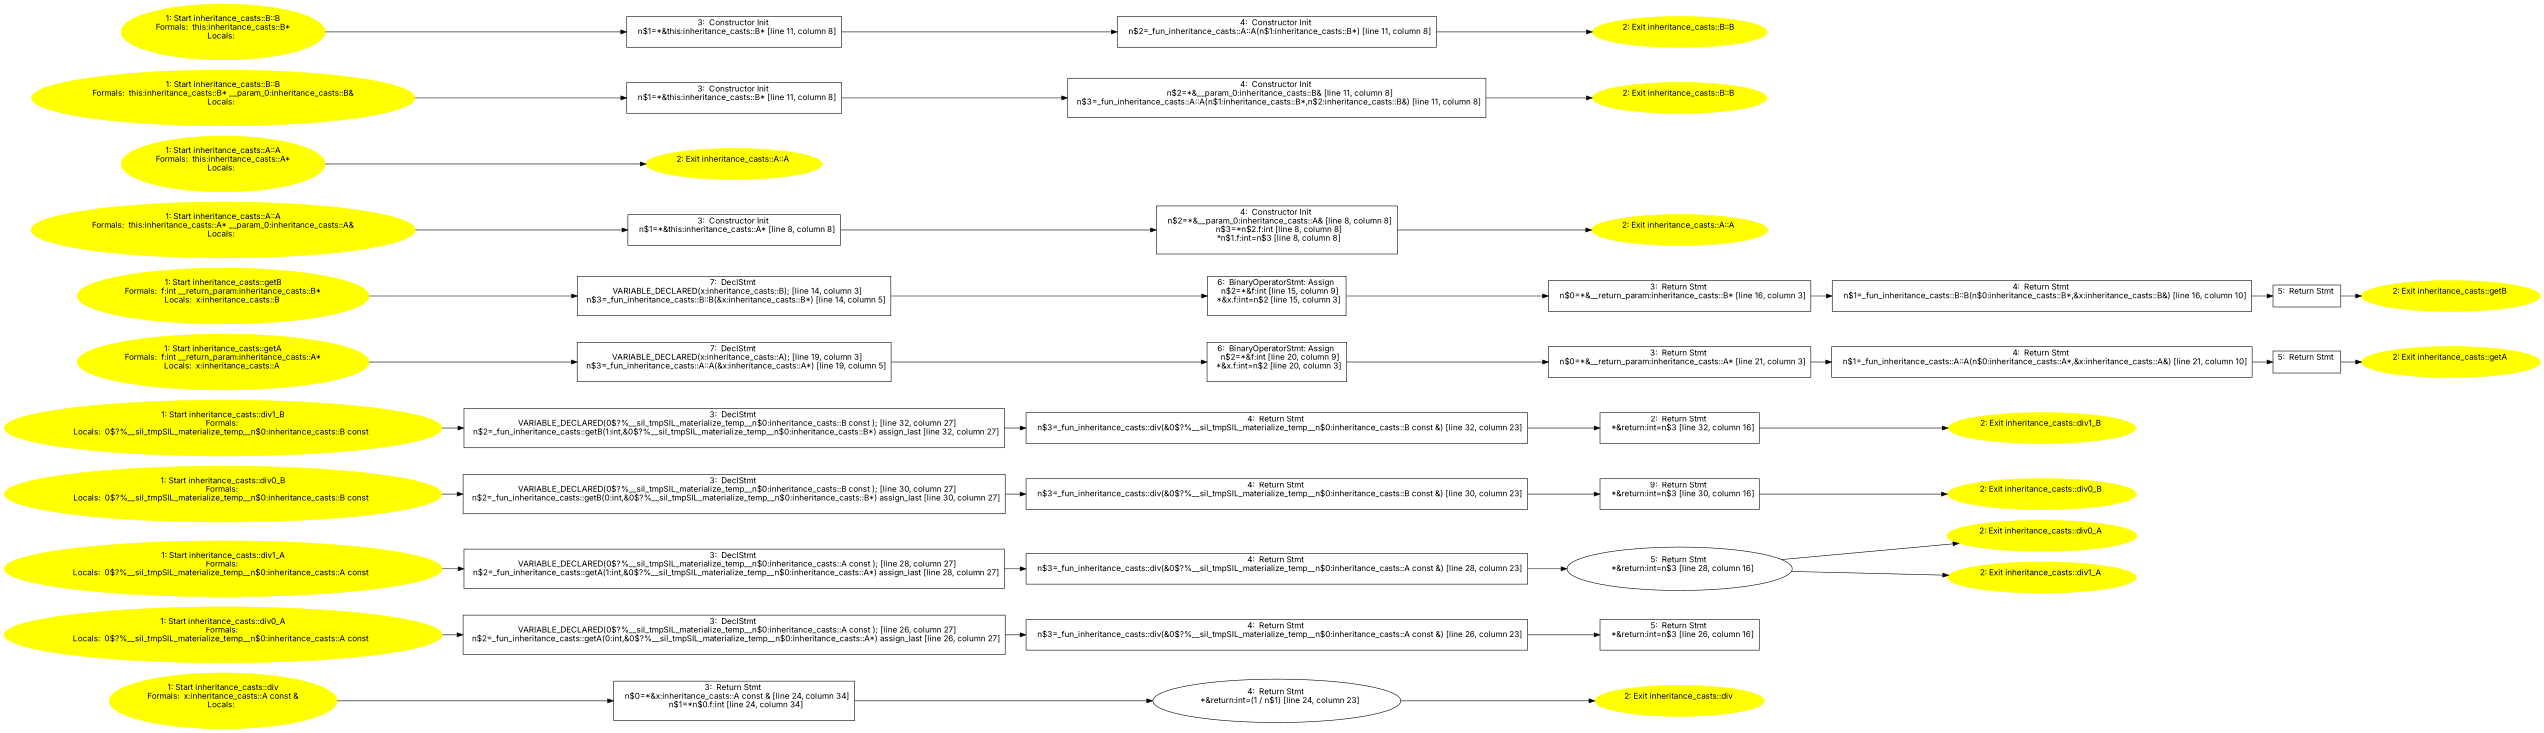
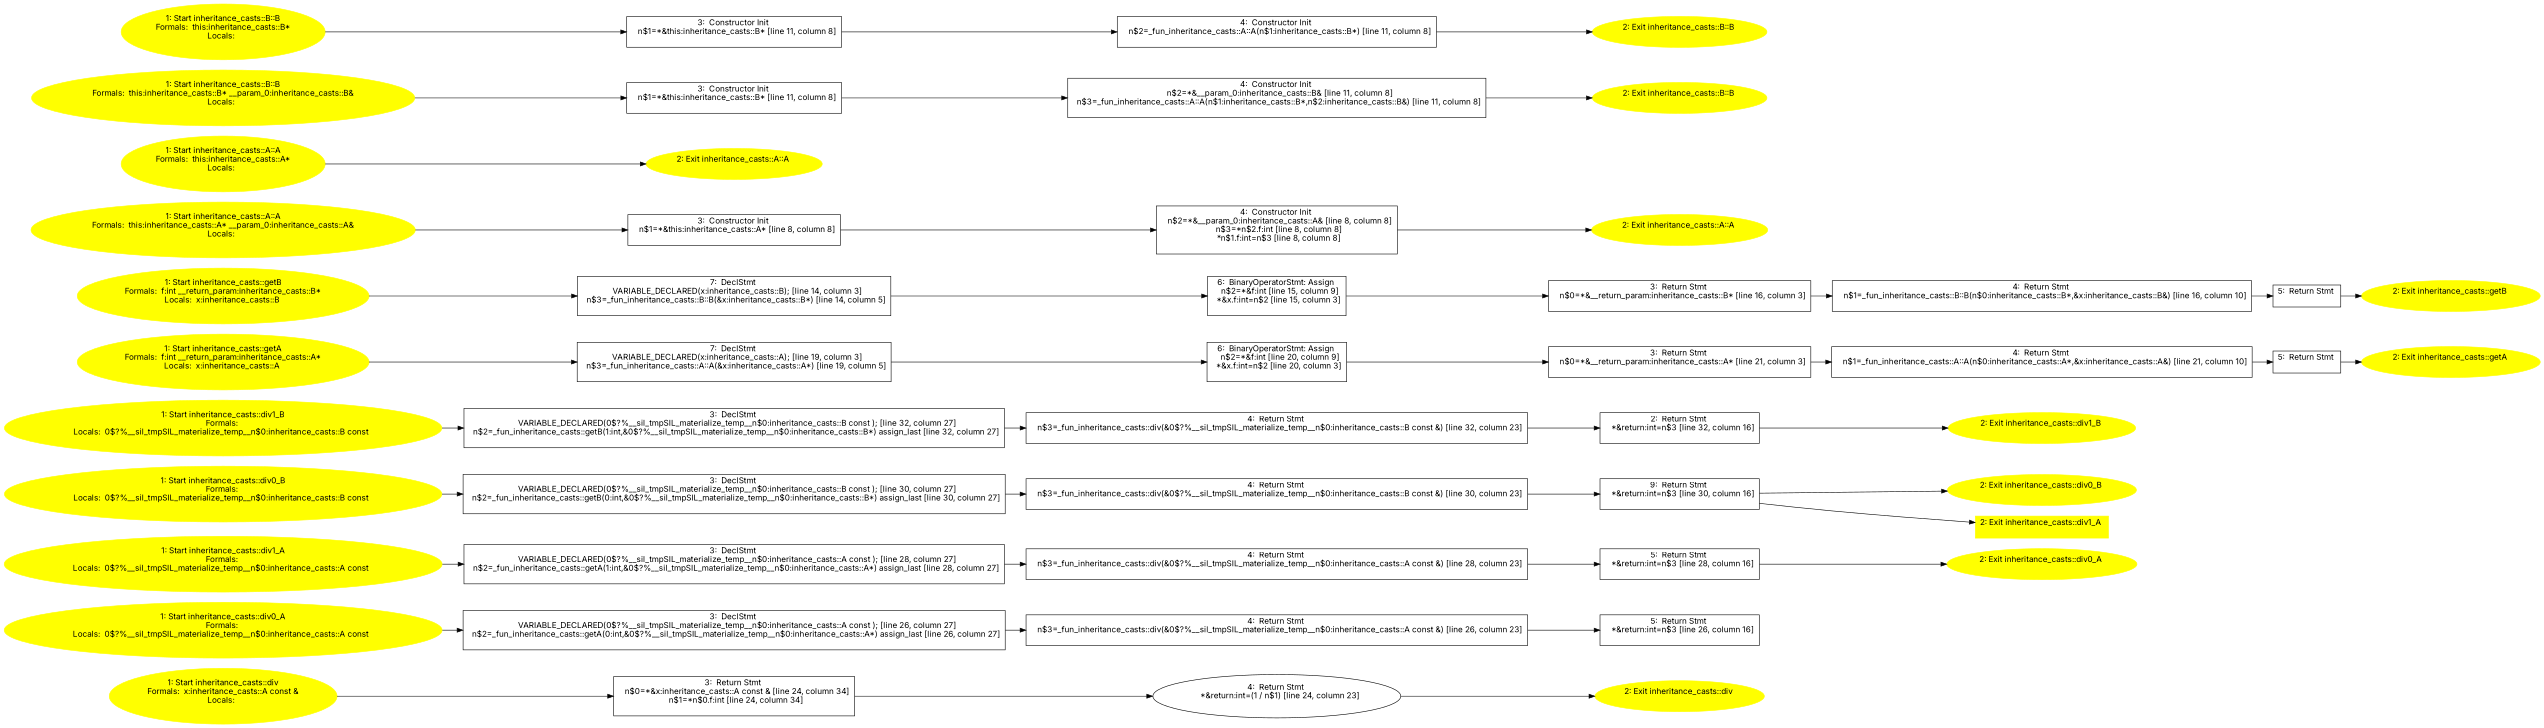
(1680, 569) -> (1680, 564)
(1867, 573) -> (1864, 514)
(2042, 577) -> (2042, 527)
